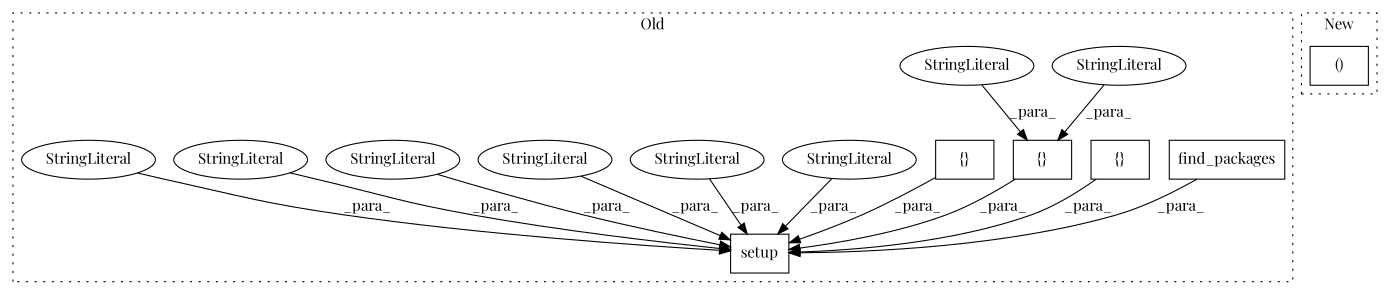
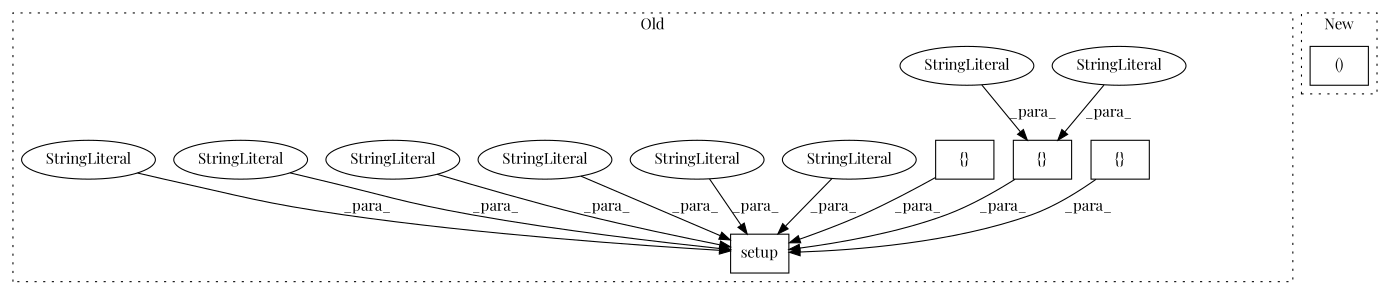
(1227, 160) -> none
